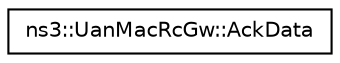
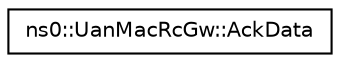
(170, 31) -> (170, 31)
